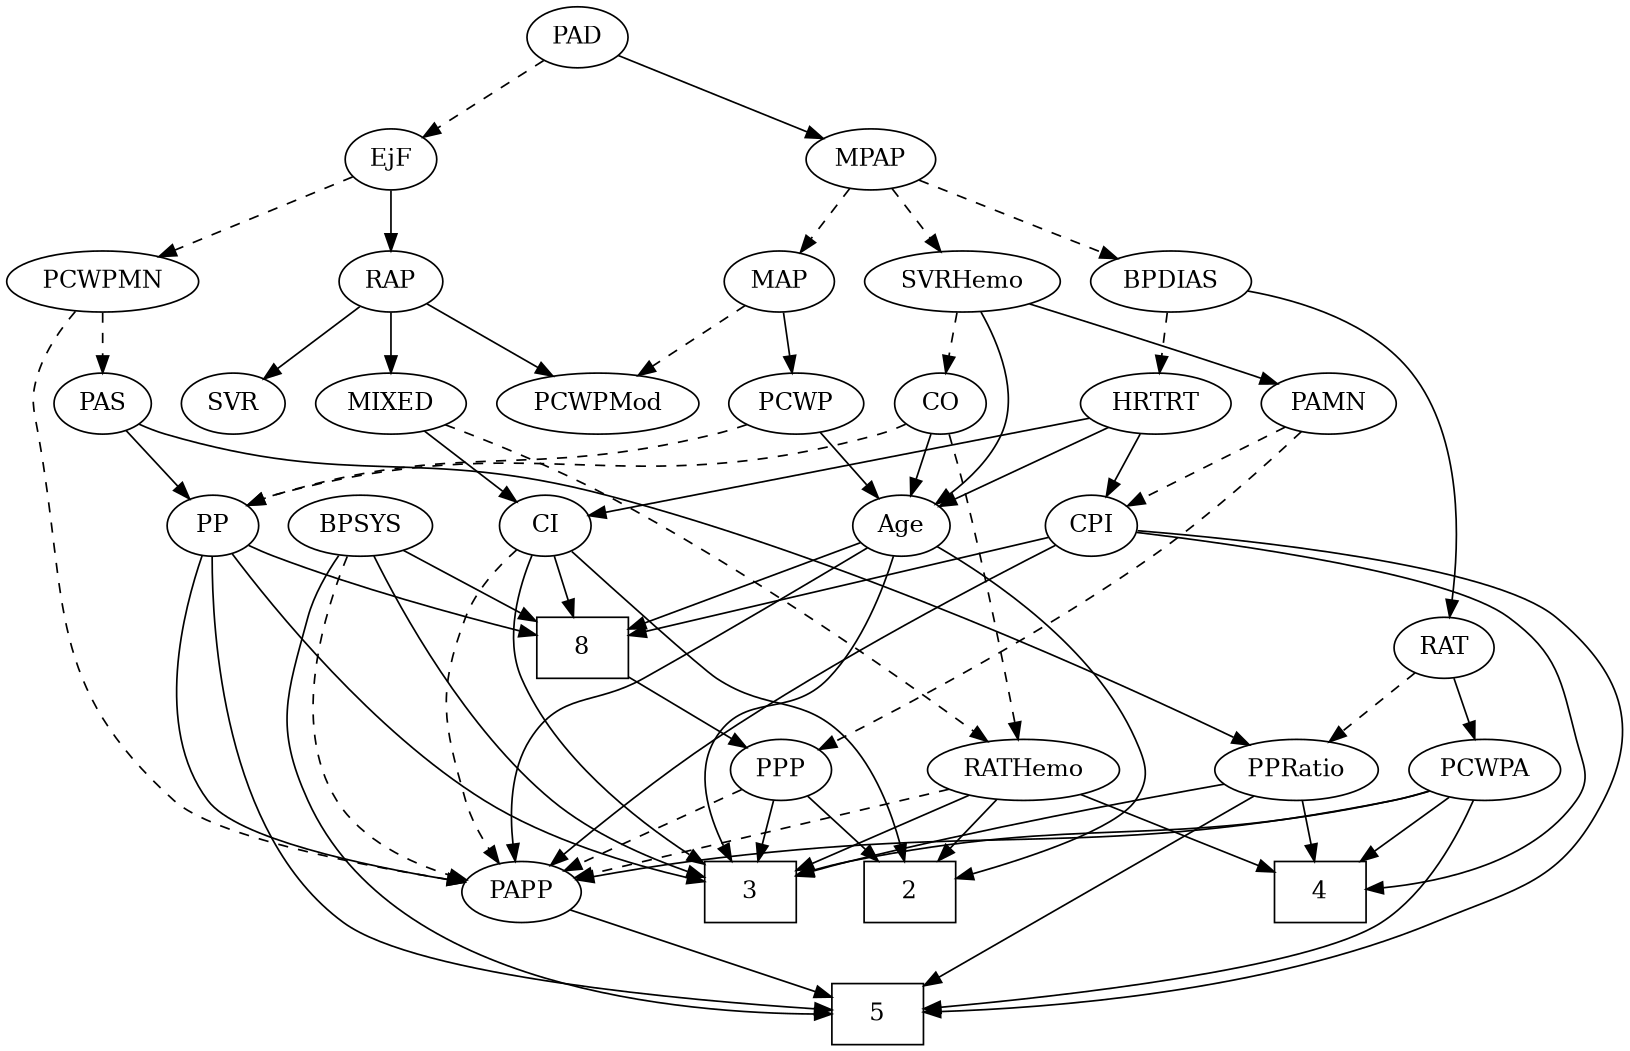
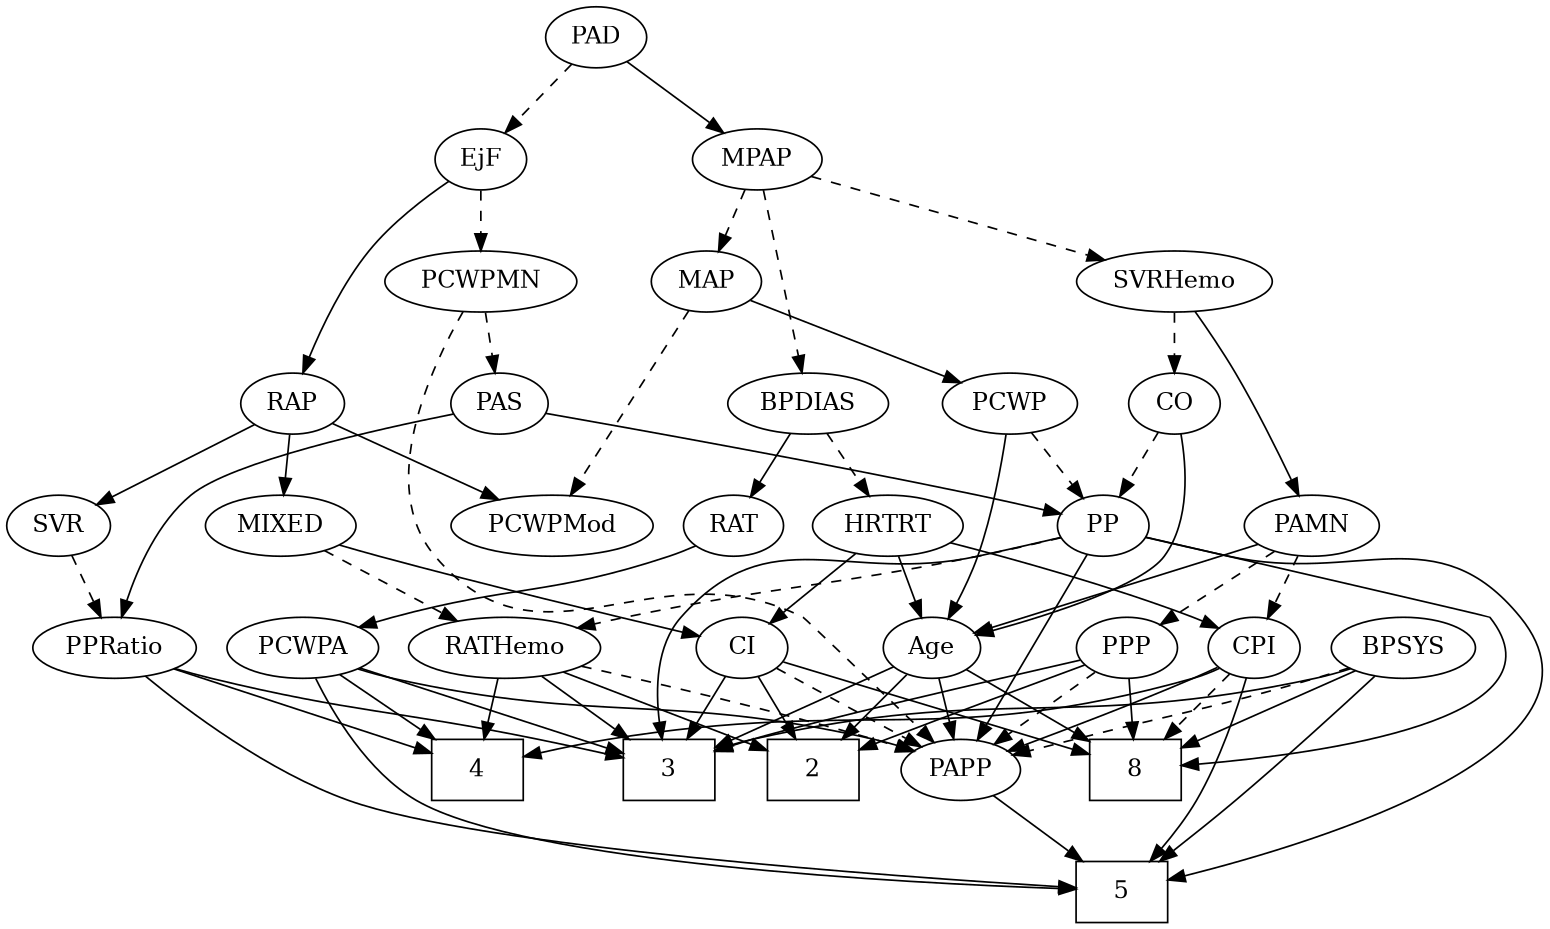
(1007, 411) -> (1165, 574)
(847, 584) -> (1203, 700)
(988, 592) -> (840, 581)
(1379, 702) -> (83, 579)
(680, 708) -> (1131, 701)
